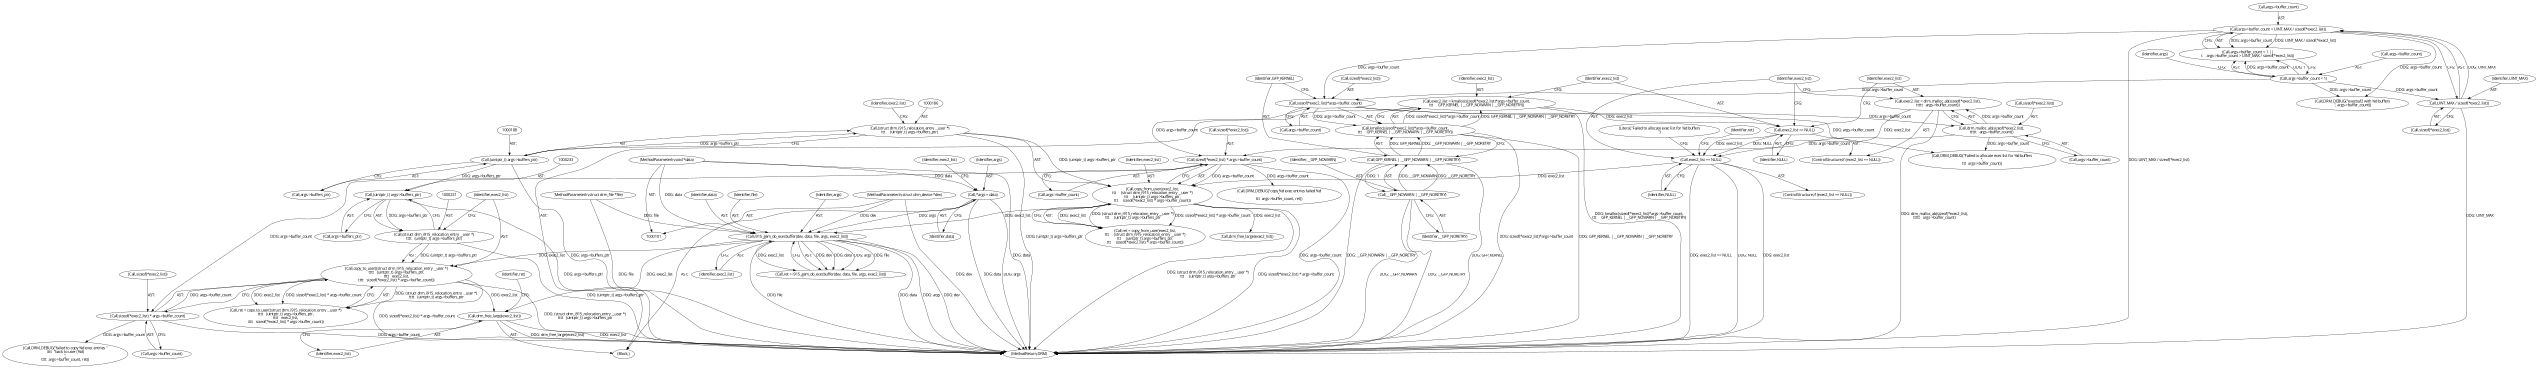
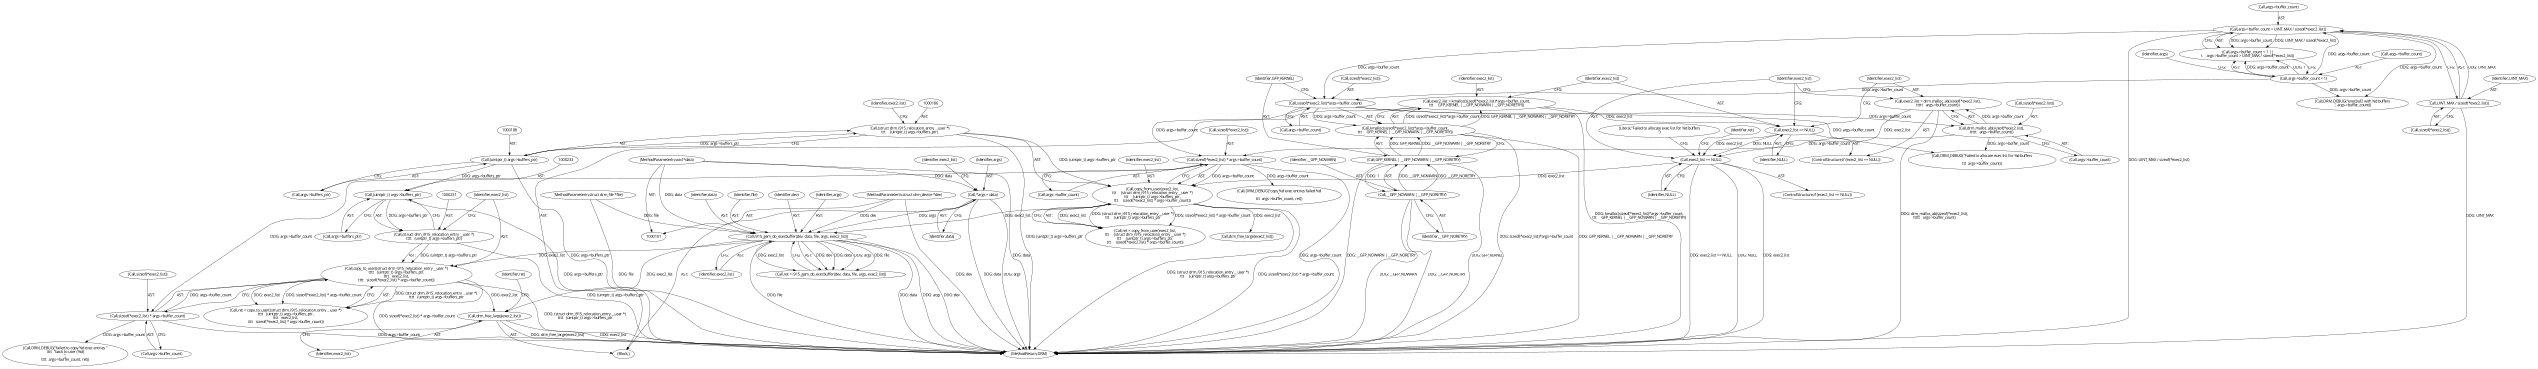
(2382, 90) -> (2327, 49)
none -> (787, 195)
